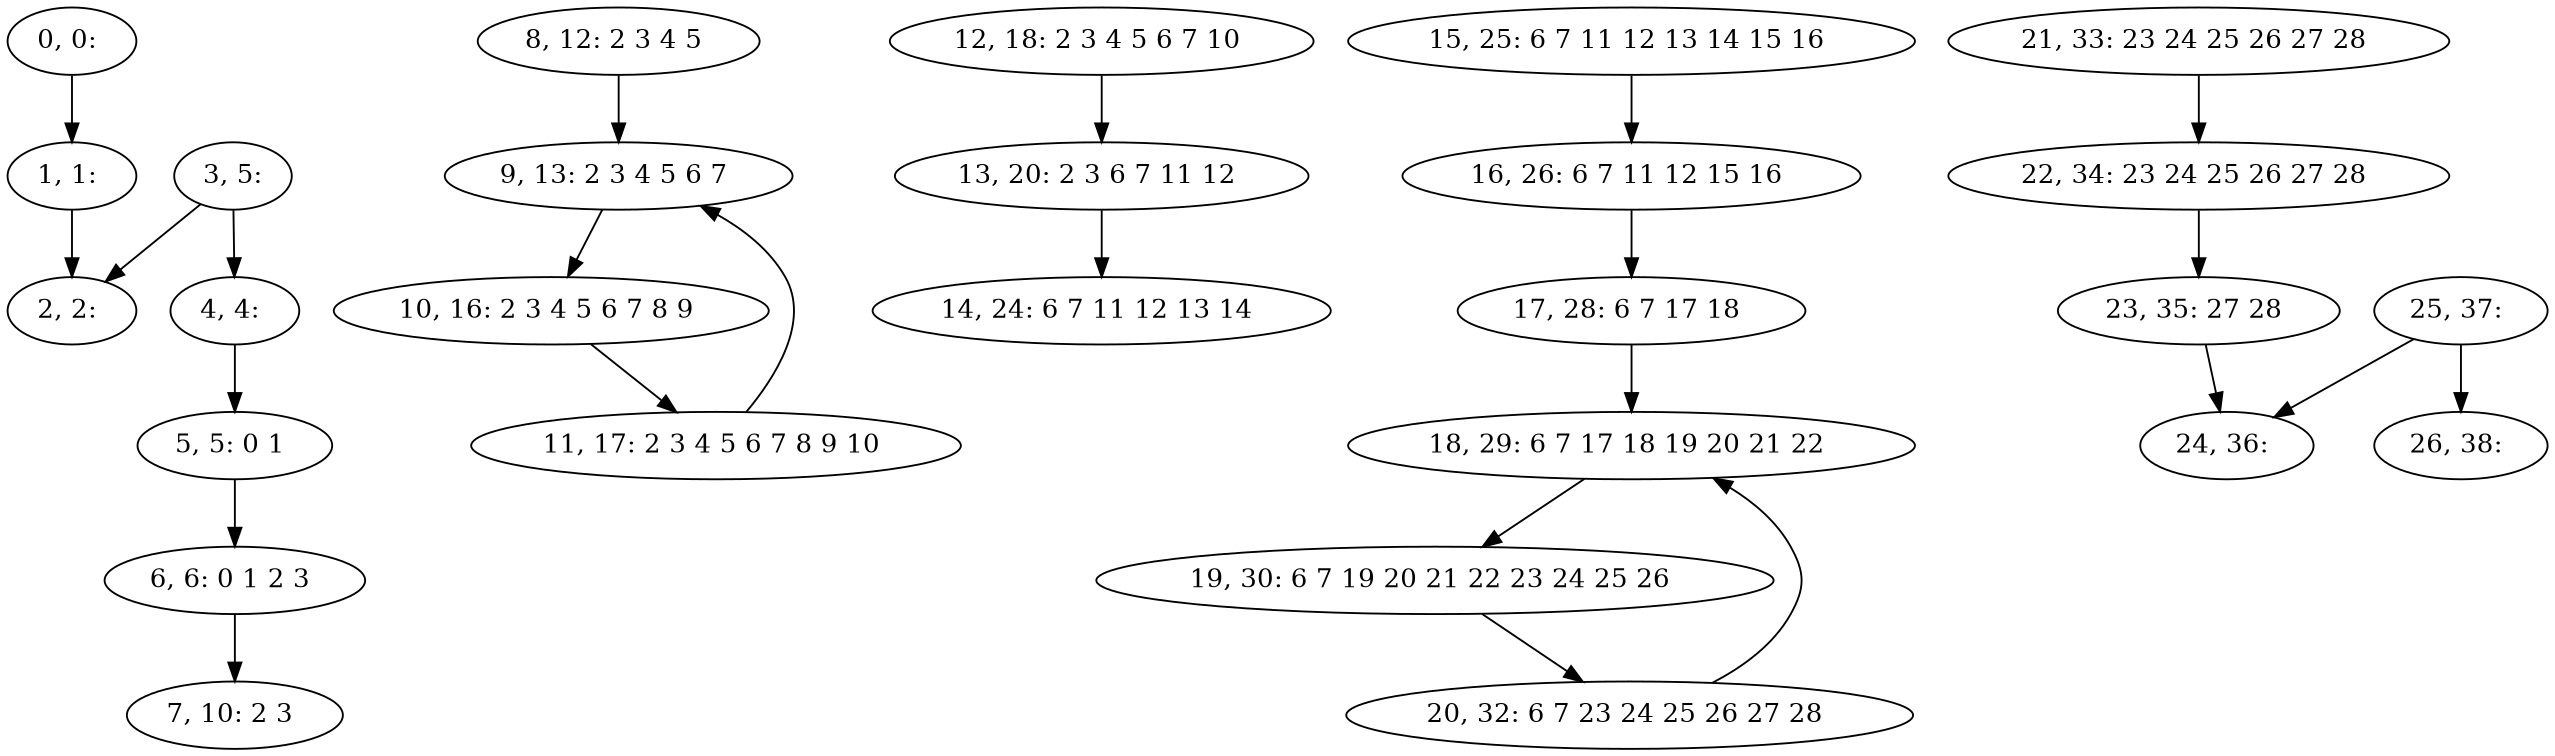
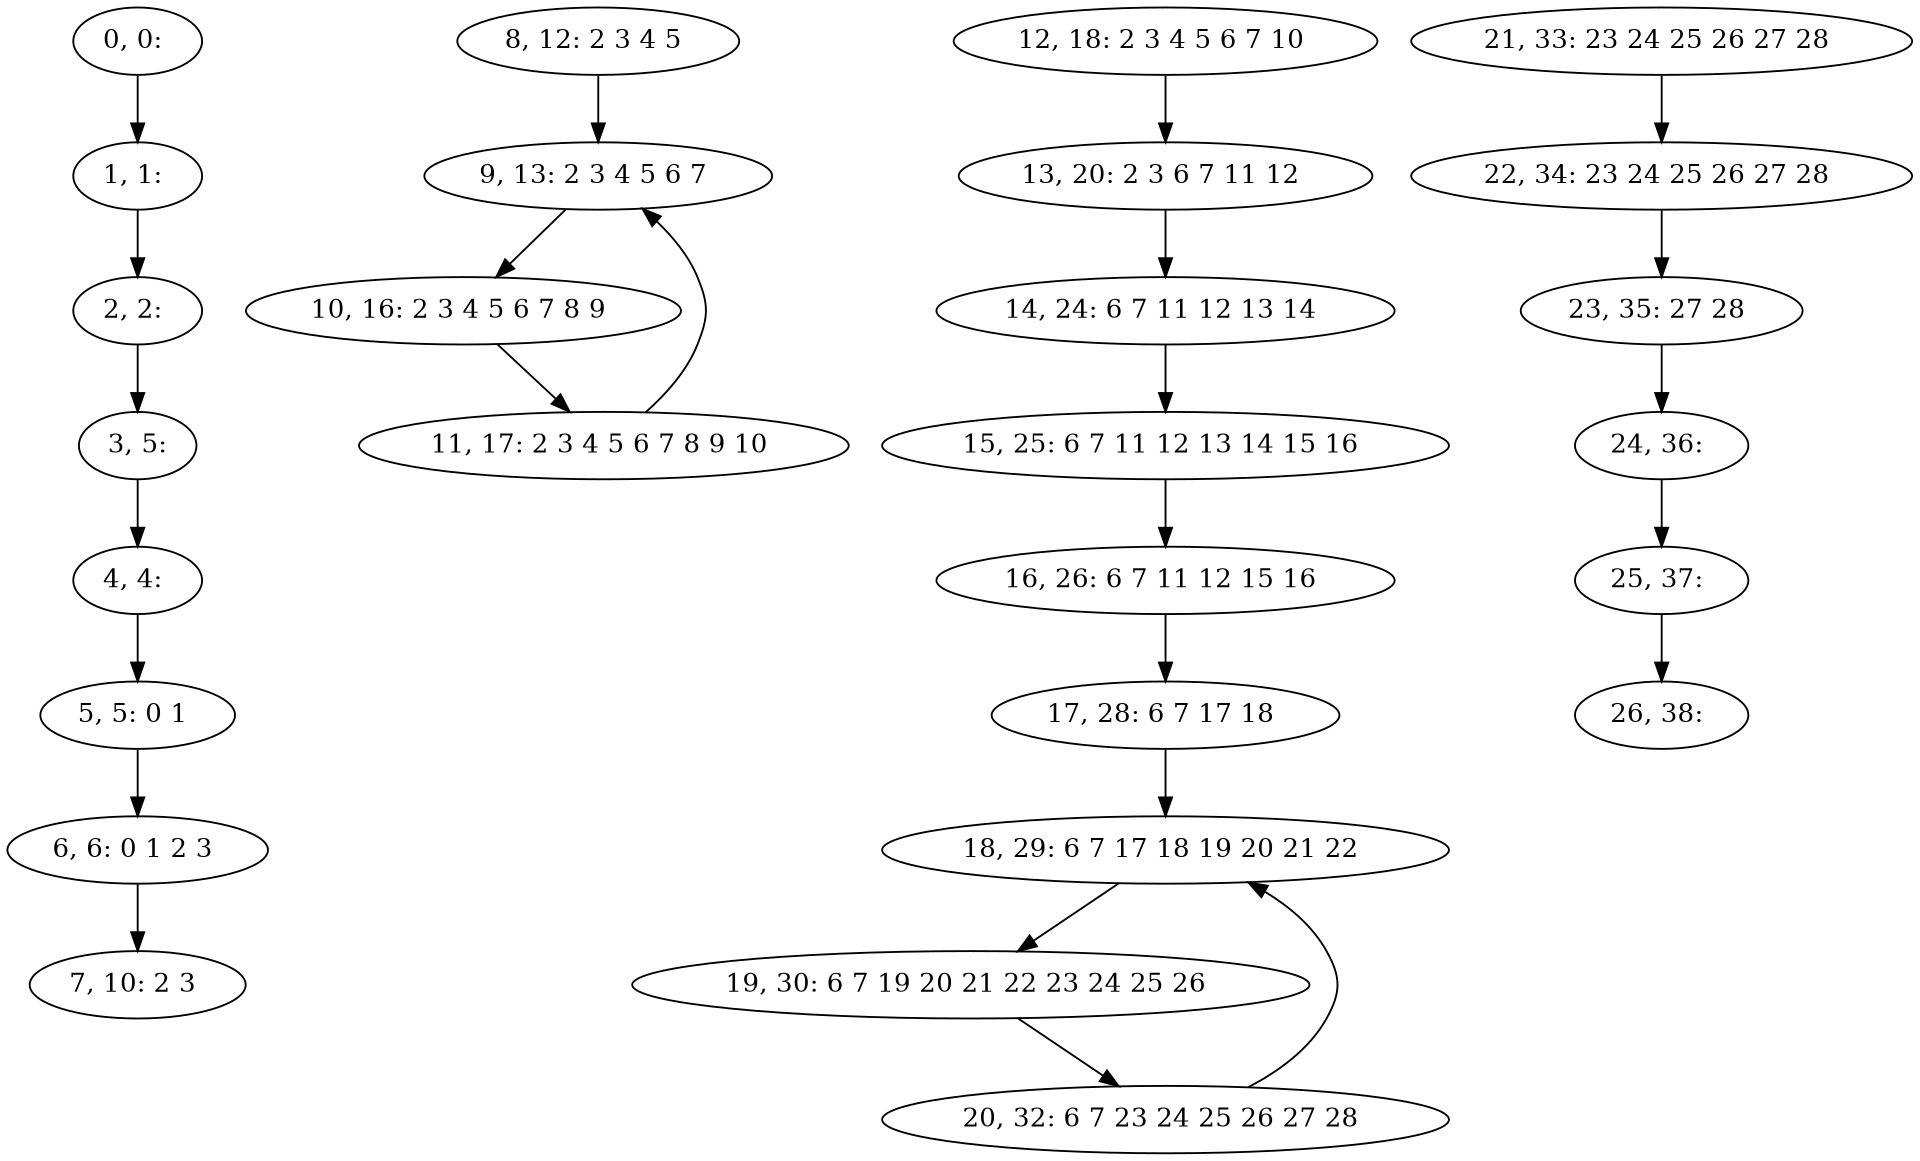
(160, 237) -> (138, 369)
none -> (1166, 369)
(2352, 374) -> (1662, 504)
